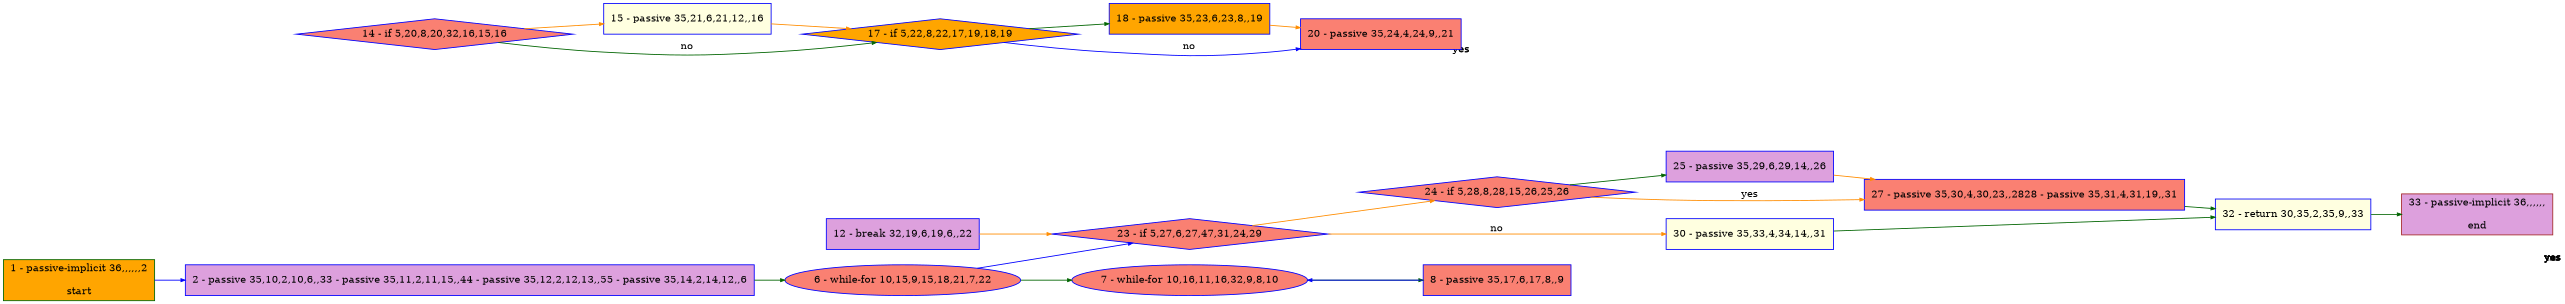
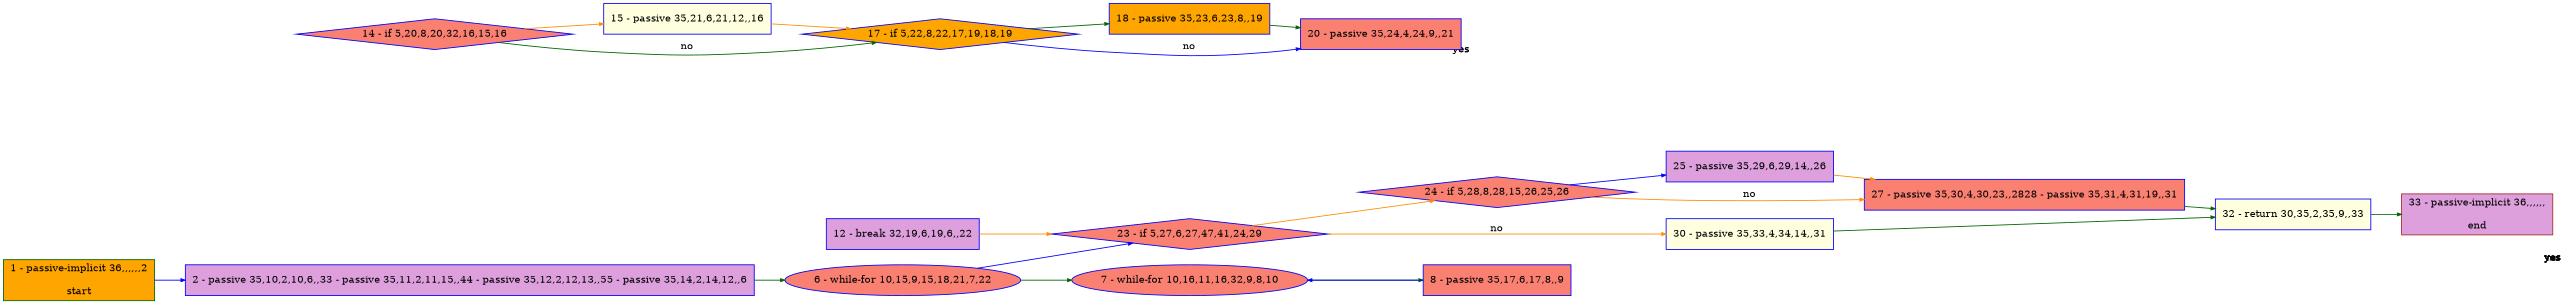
(1283, 26) -> (1283, 26)
(1616, 180) -> (1616, 180)
(1750, 194) -> (1750, 194)
(1190, 234) -> (1190, 234)
